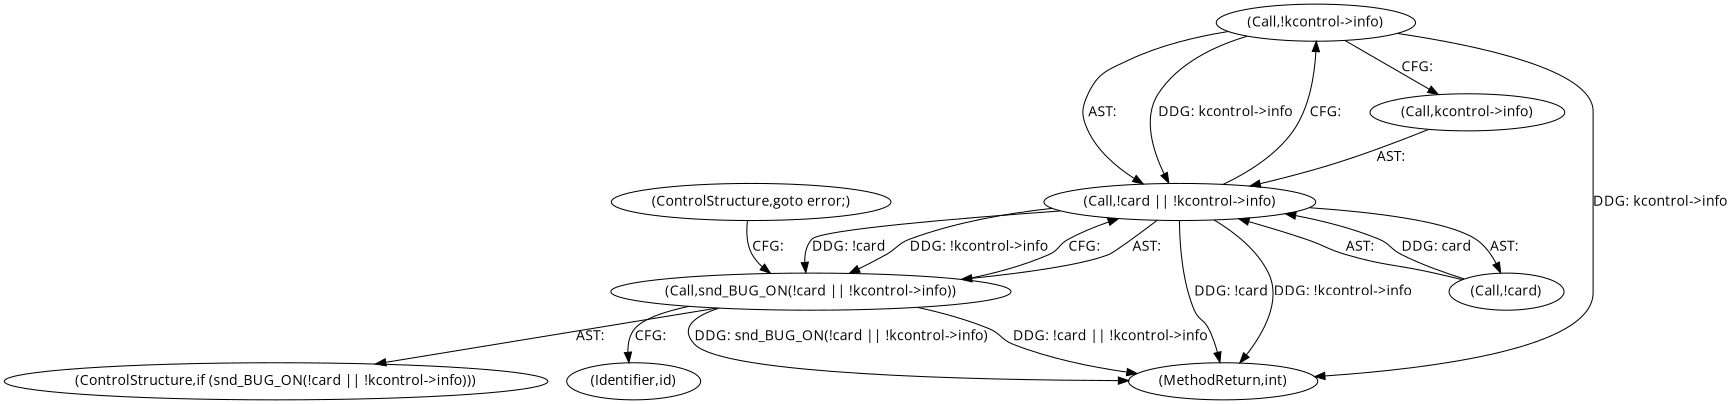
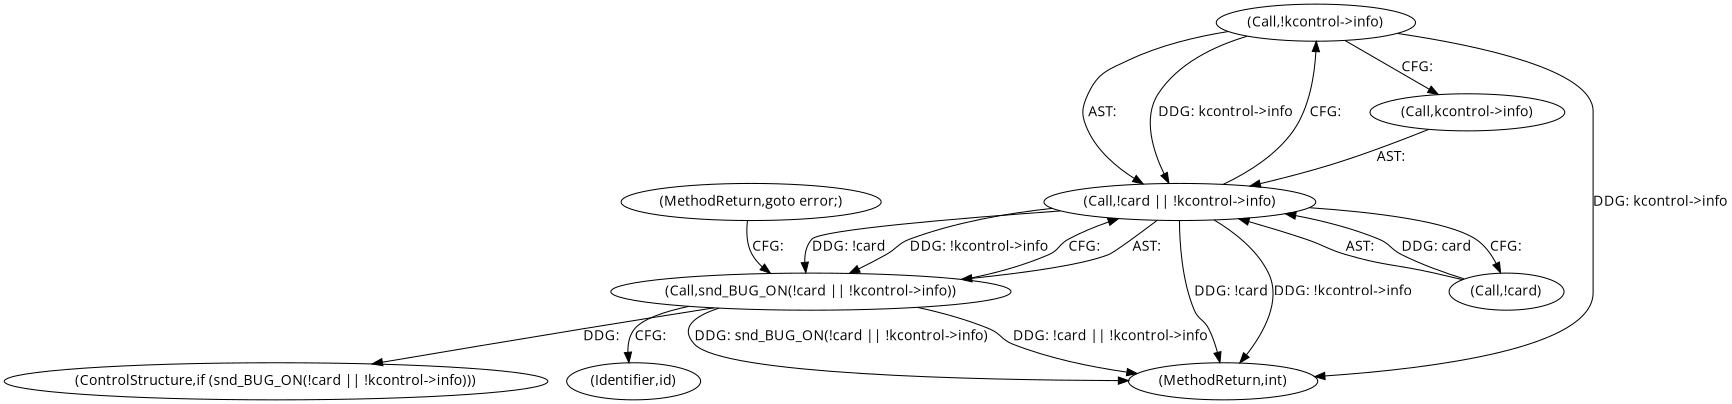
(751, 202) -> (751, 202)
(1507, 247) -> (1508, 247)
(592, 336) -> (604, 336)
